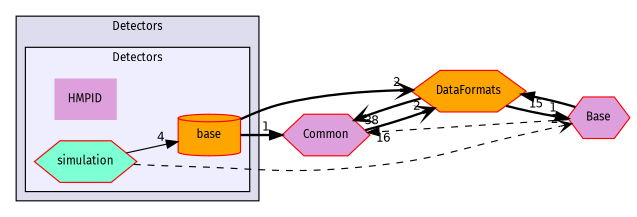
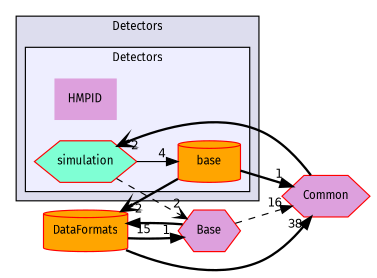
(469, 91) -> (86, 231)
(393, 107) -> (220, 270)
(394, 122) -> (228, 123)
